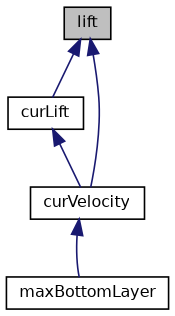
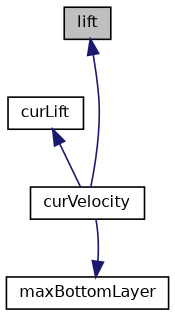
(63, 76) -> none
(77, 256) -> (98, 240)
